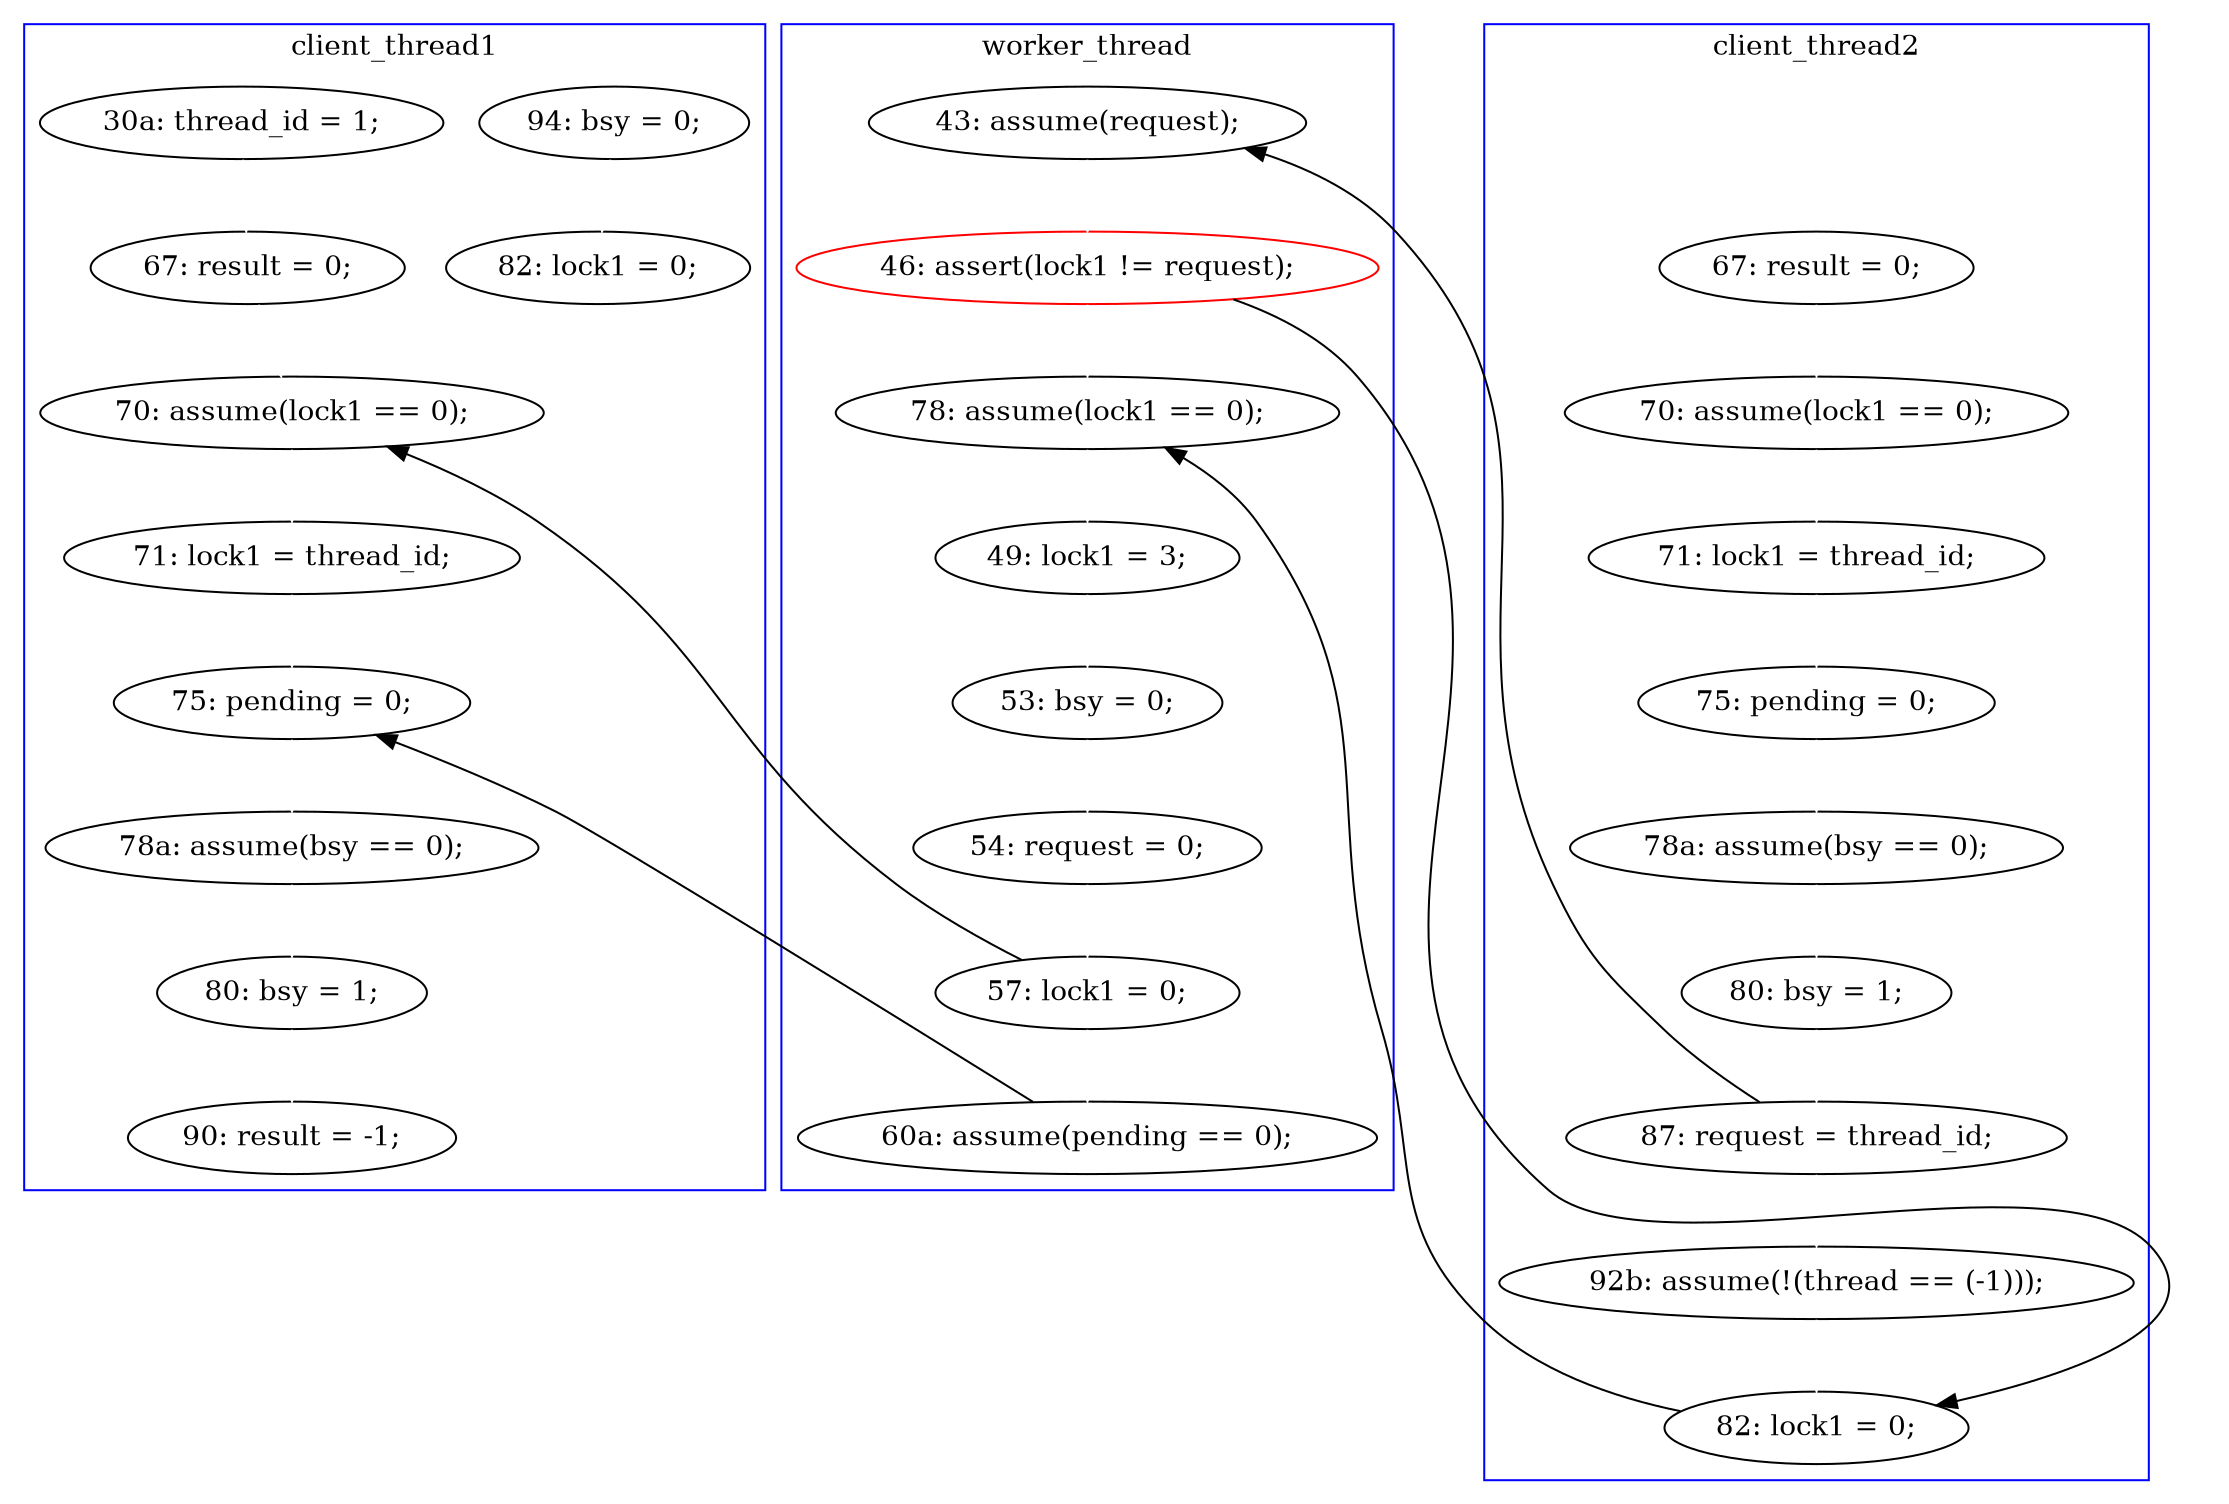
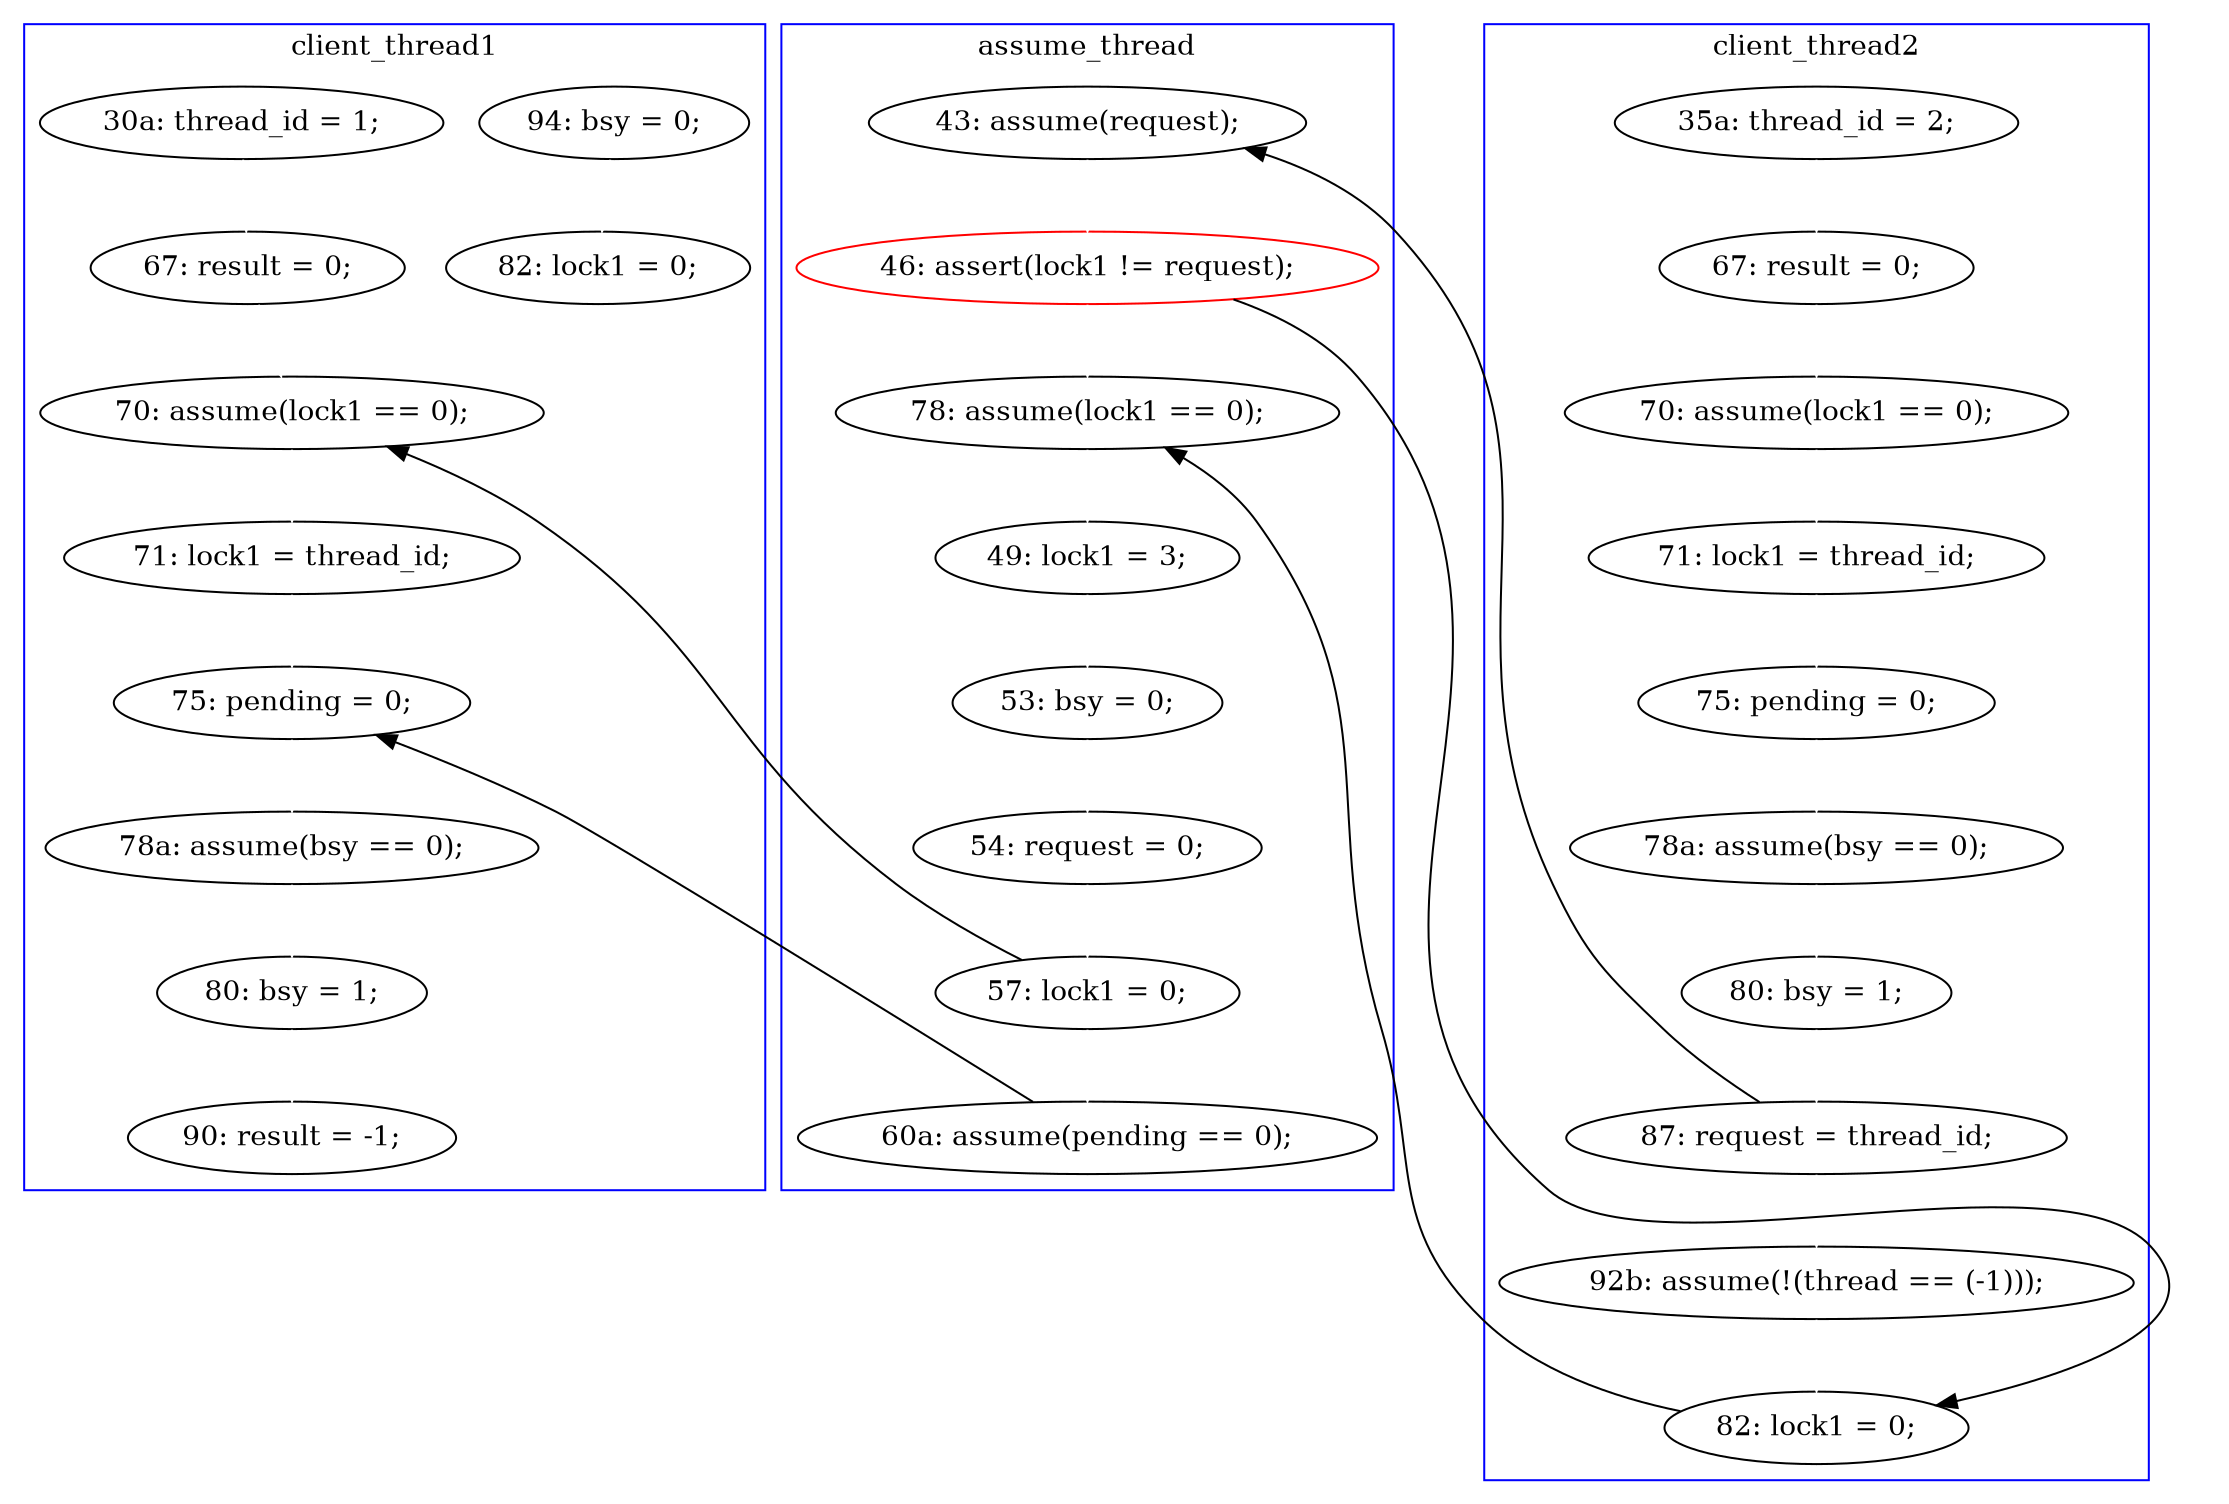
(1088, 47) -> (1088, 47)
none -> (1817, 123)
